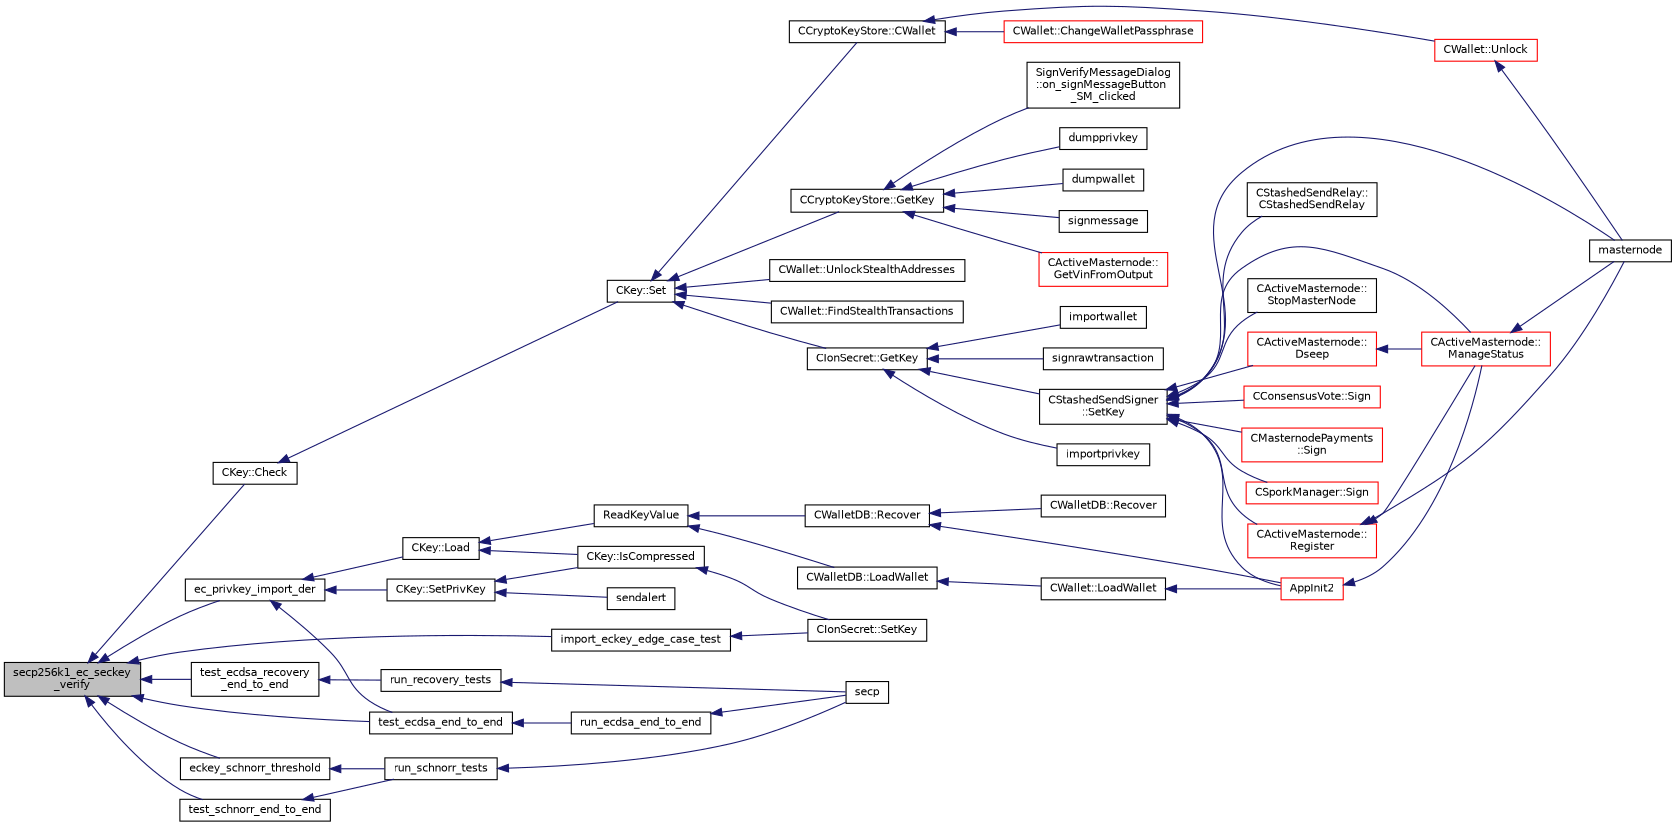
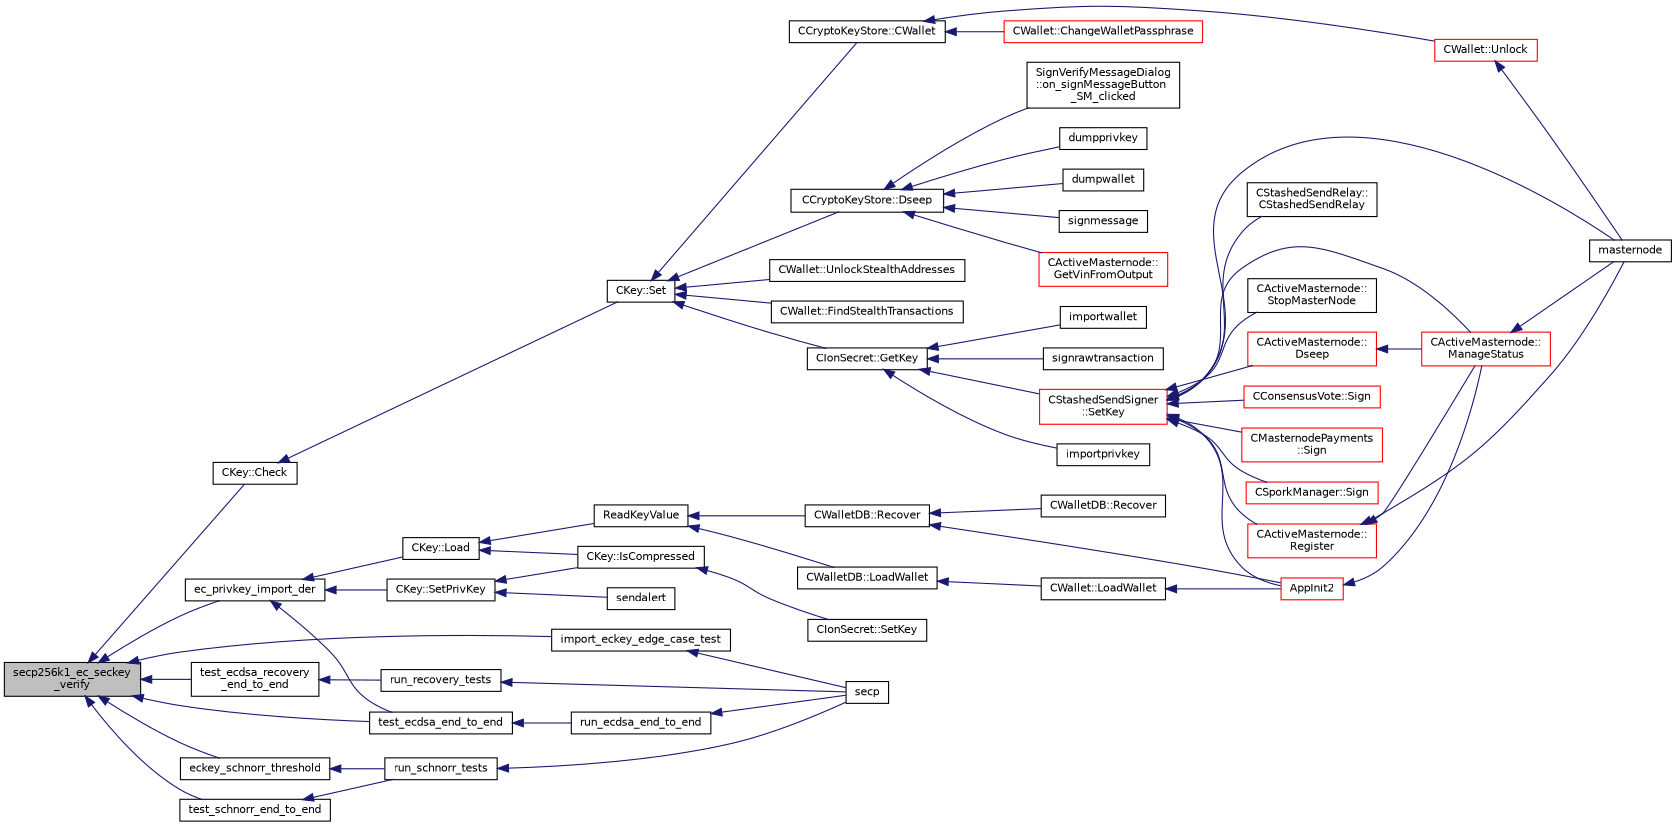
(867, 201) -> (867, 201)
(1103, 407) -> (1103, 407)
(775, 634) -> (772, 670)
